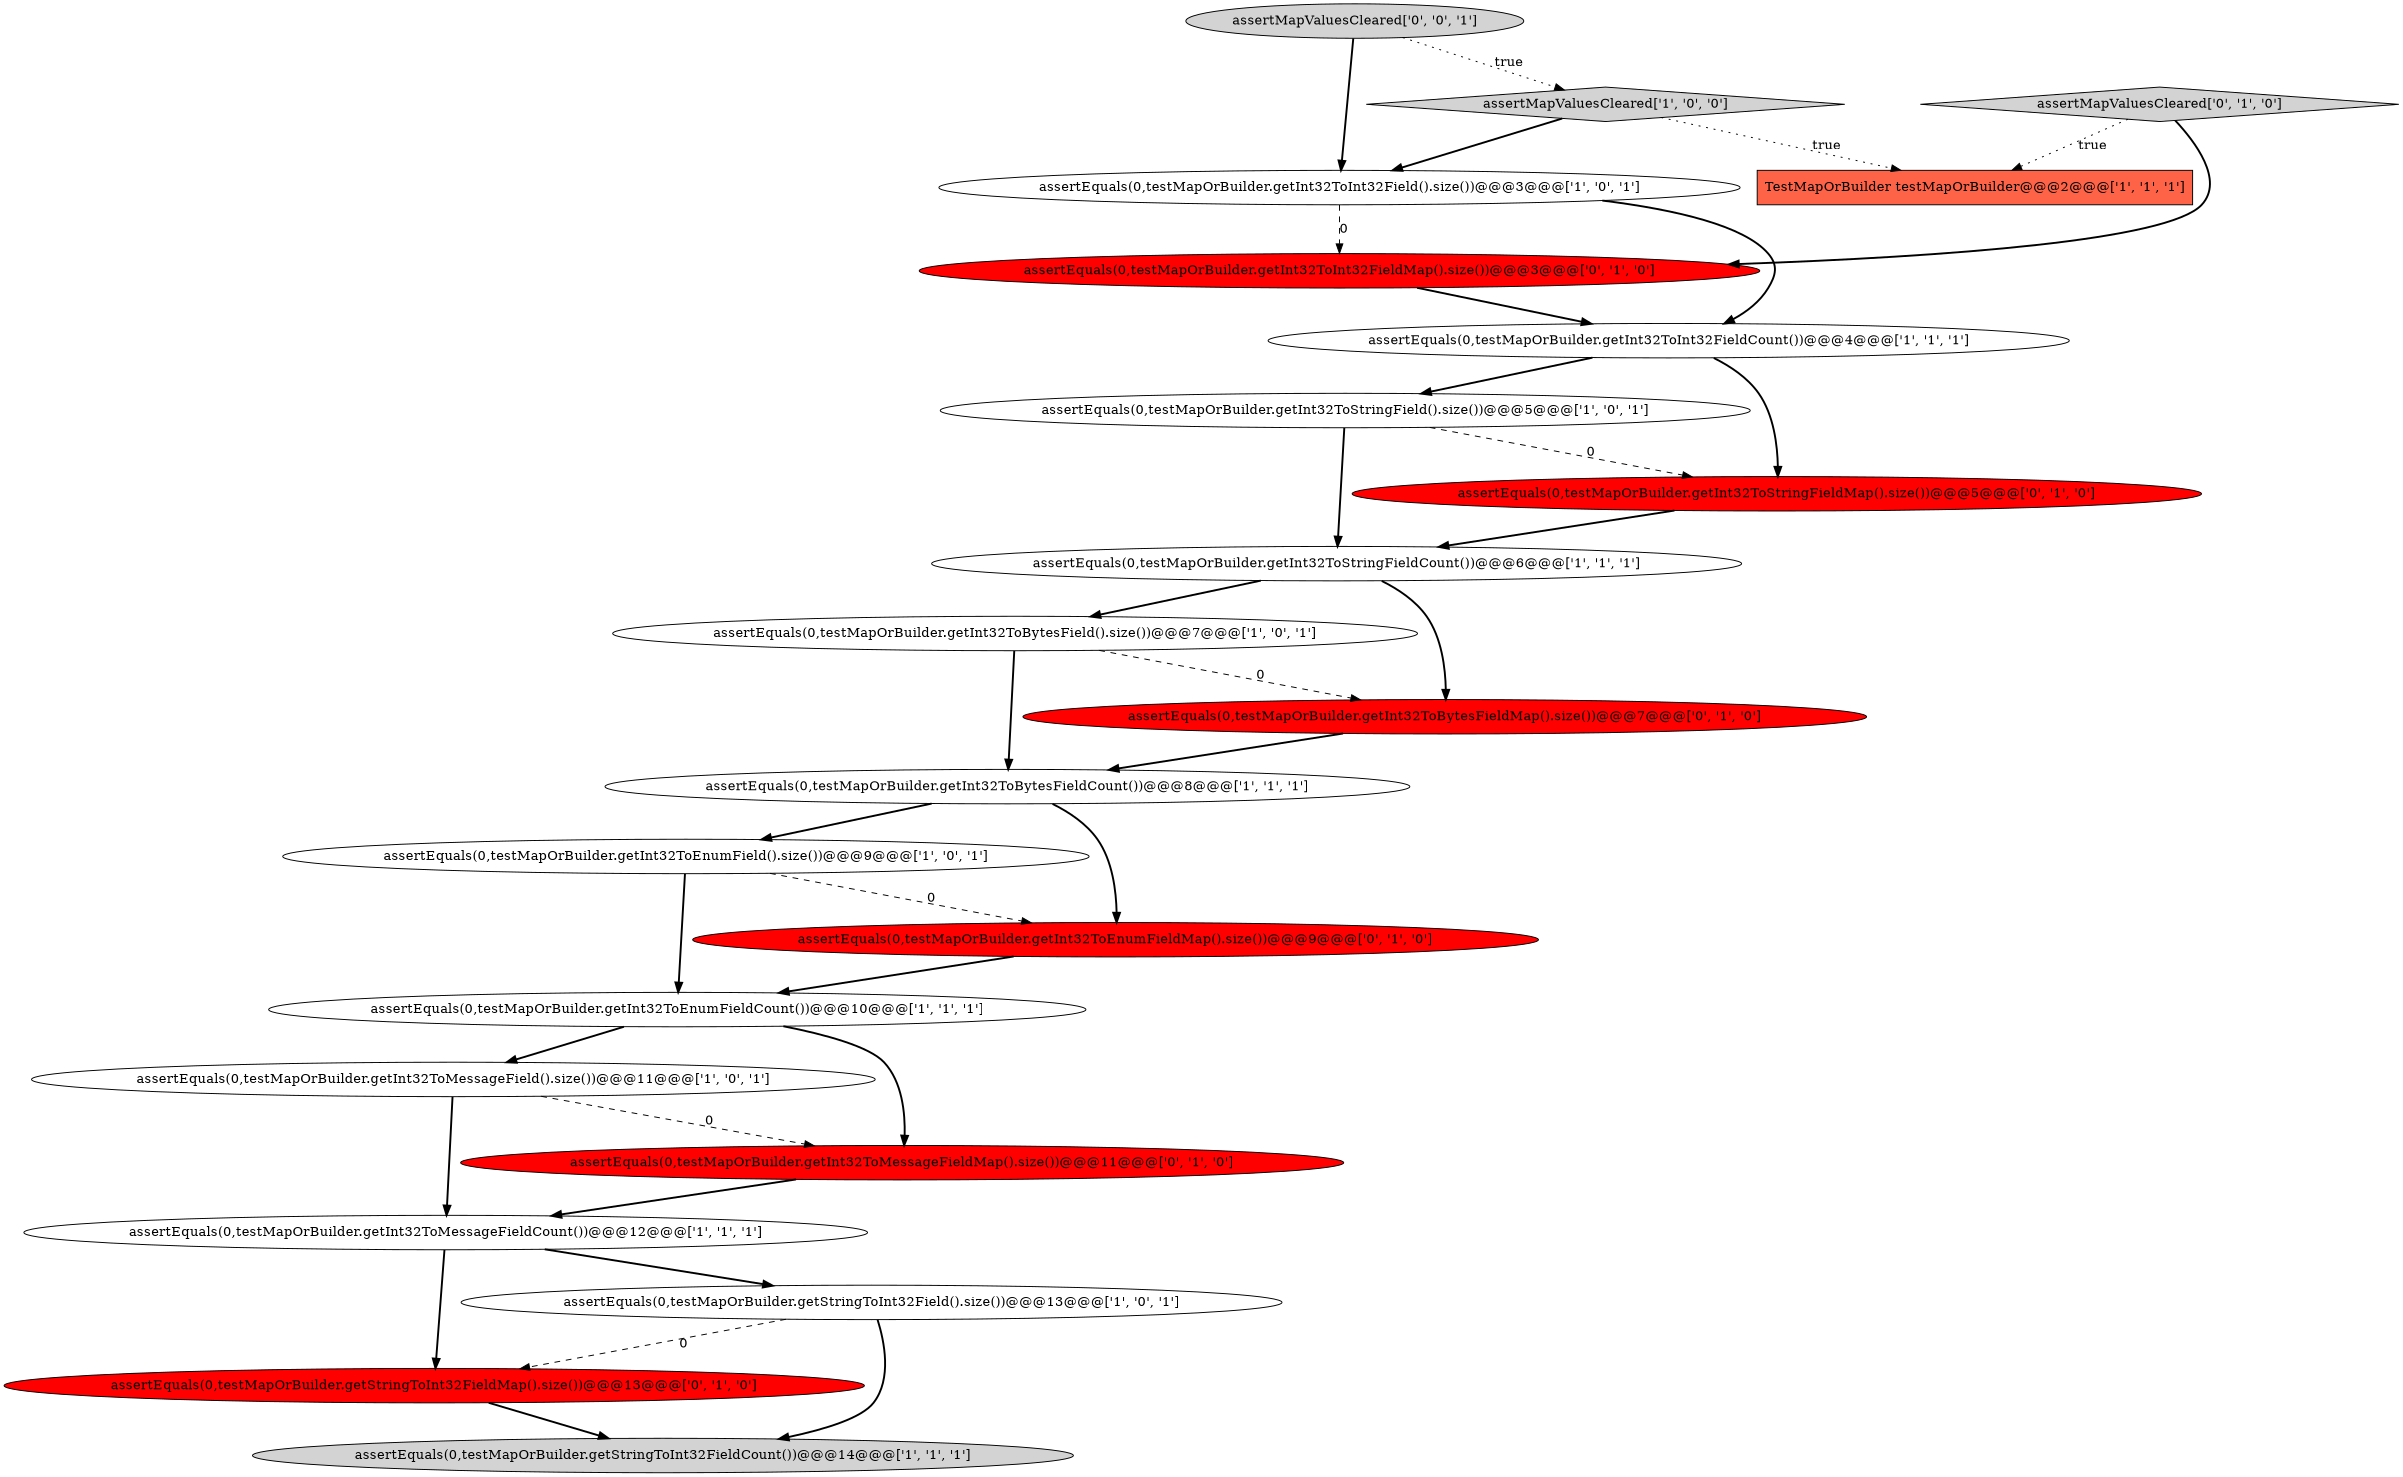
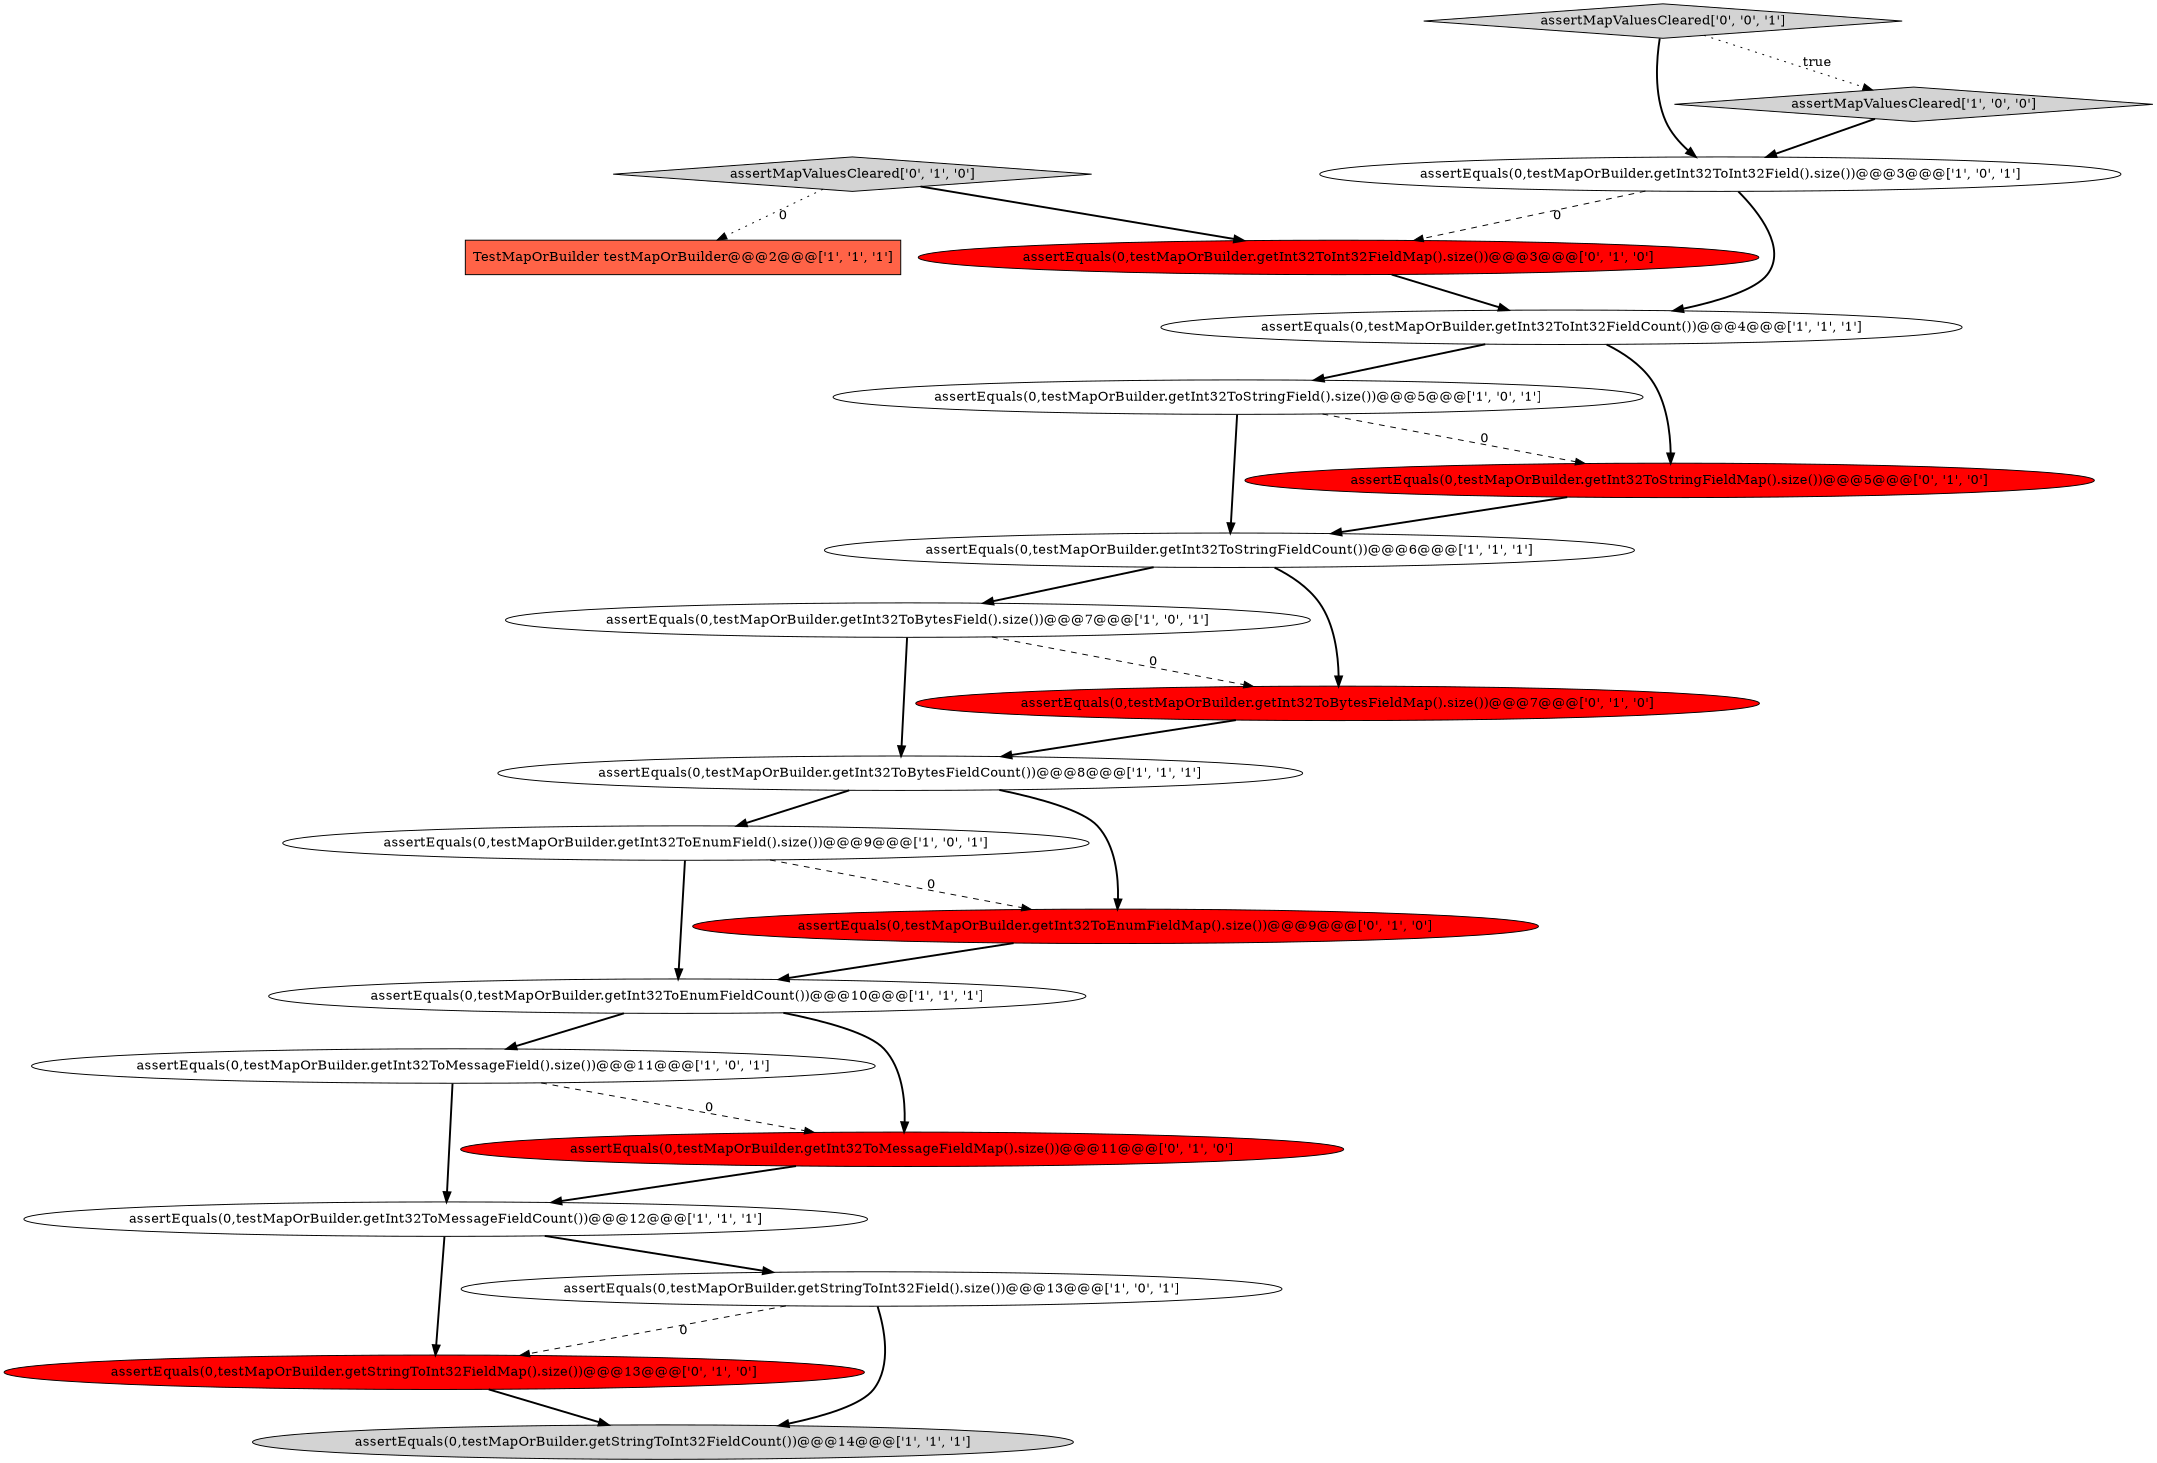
(1355, 21) -> (1663, 21)
(1776, 143) -> none
(2093, 146) -> (784, 216)
